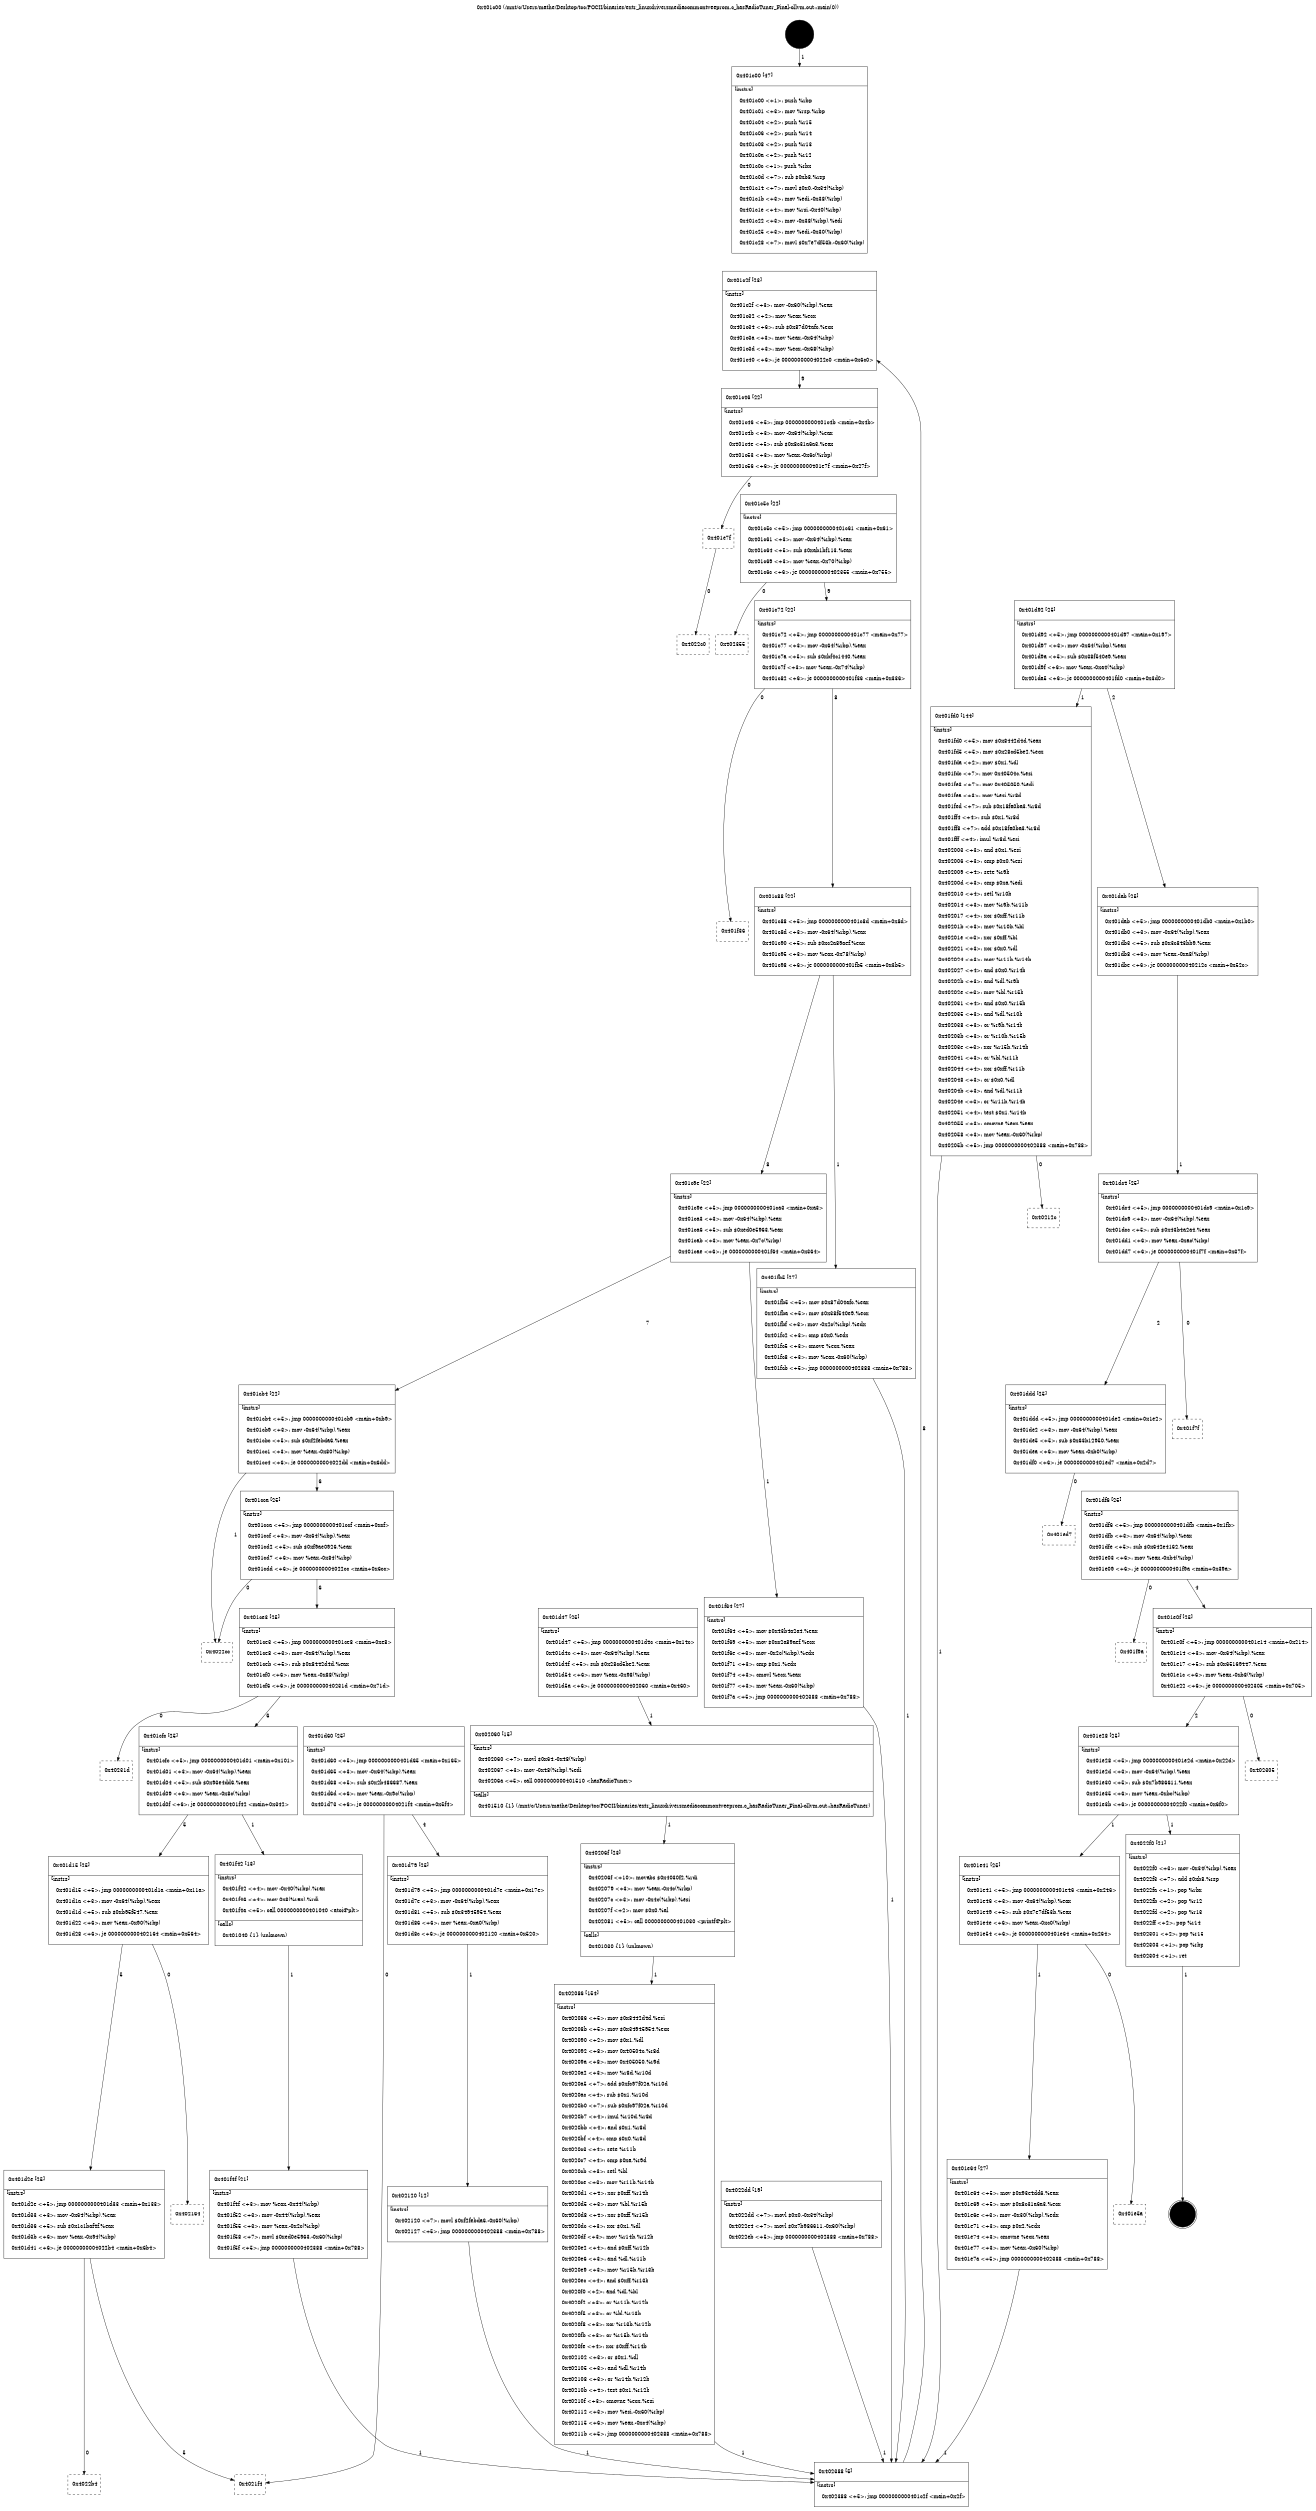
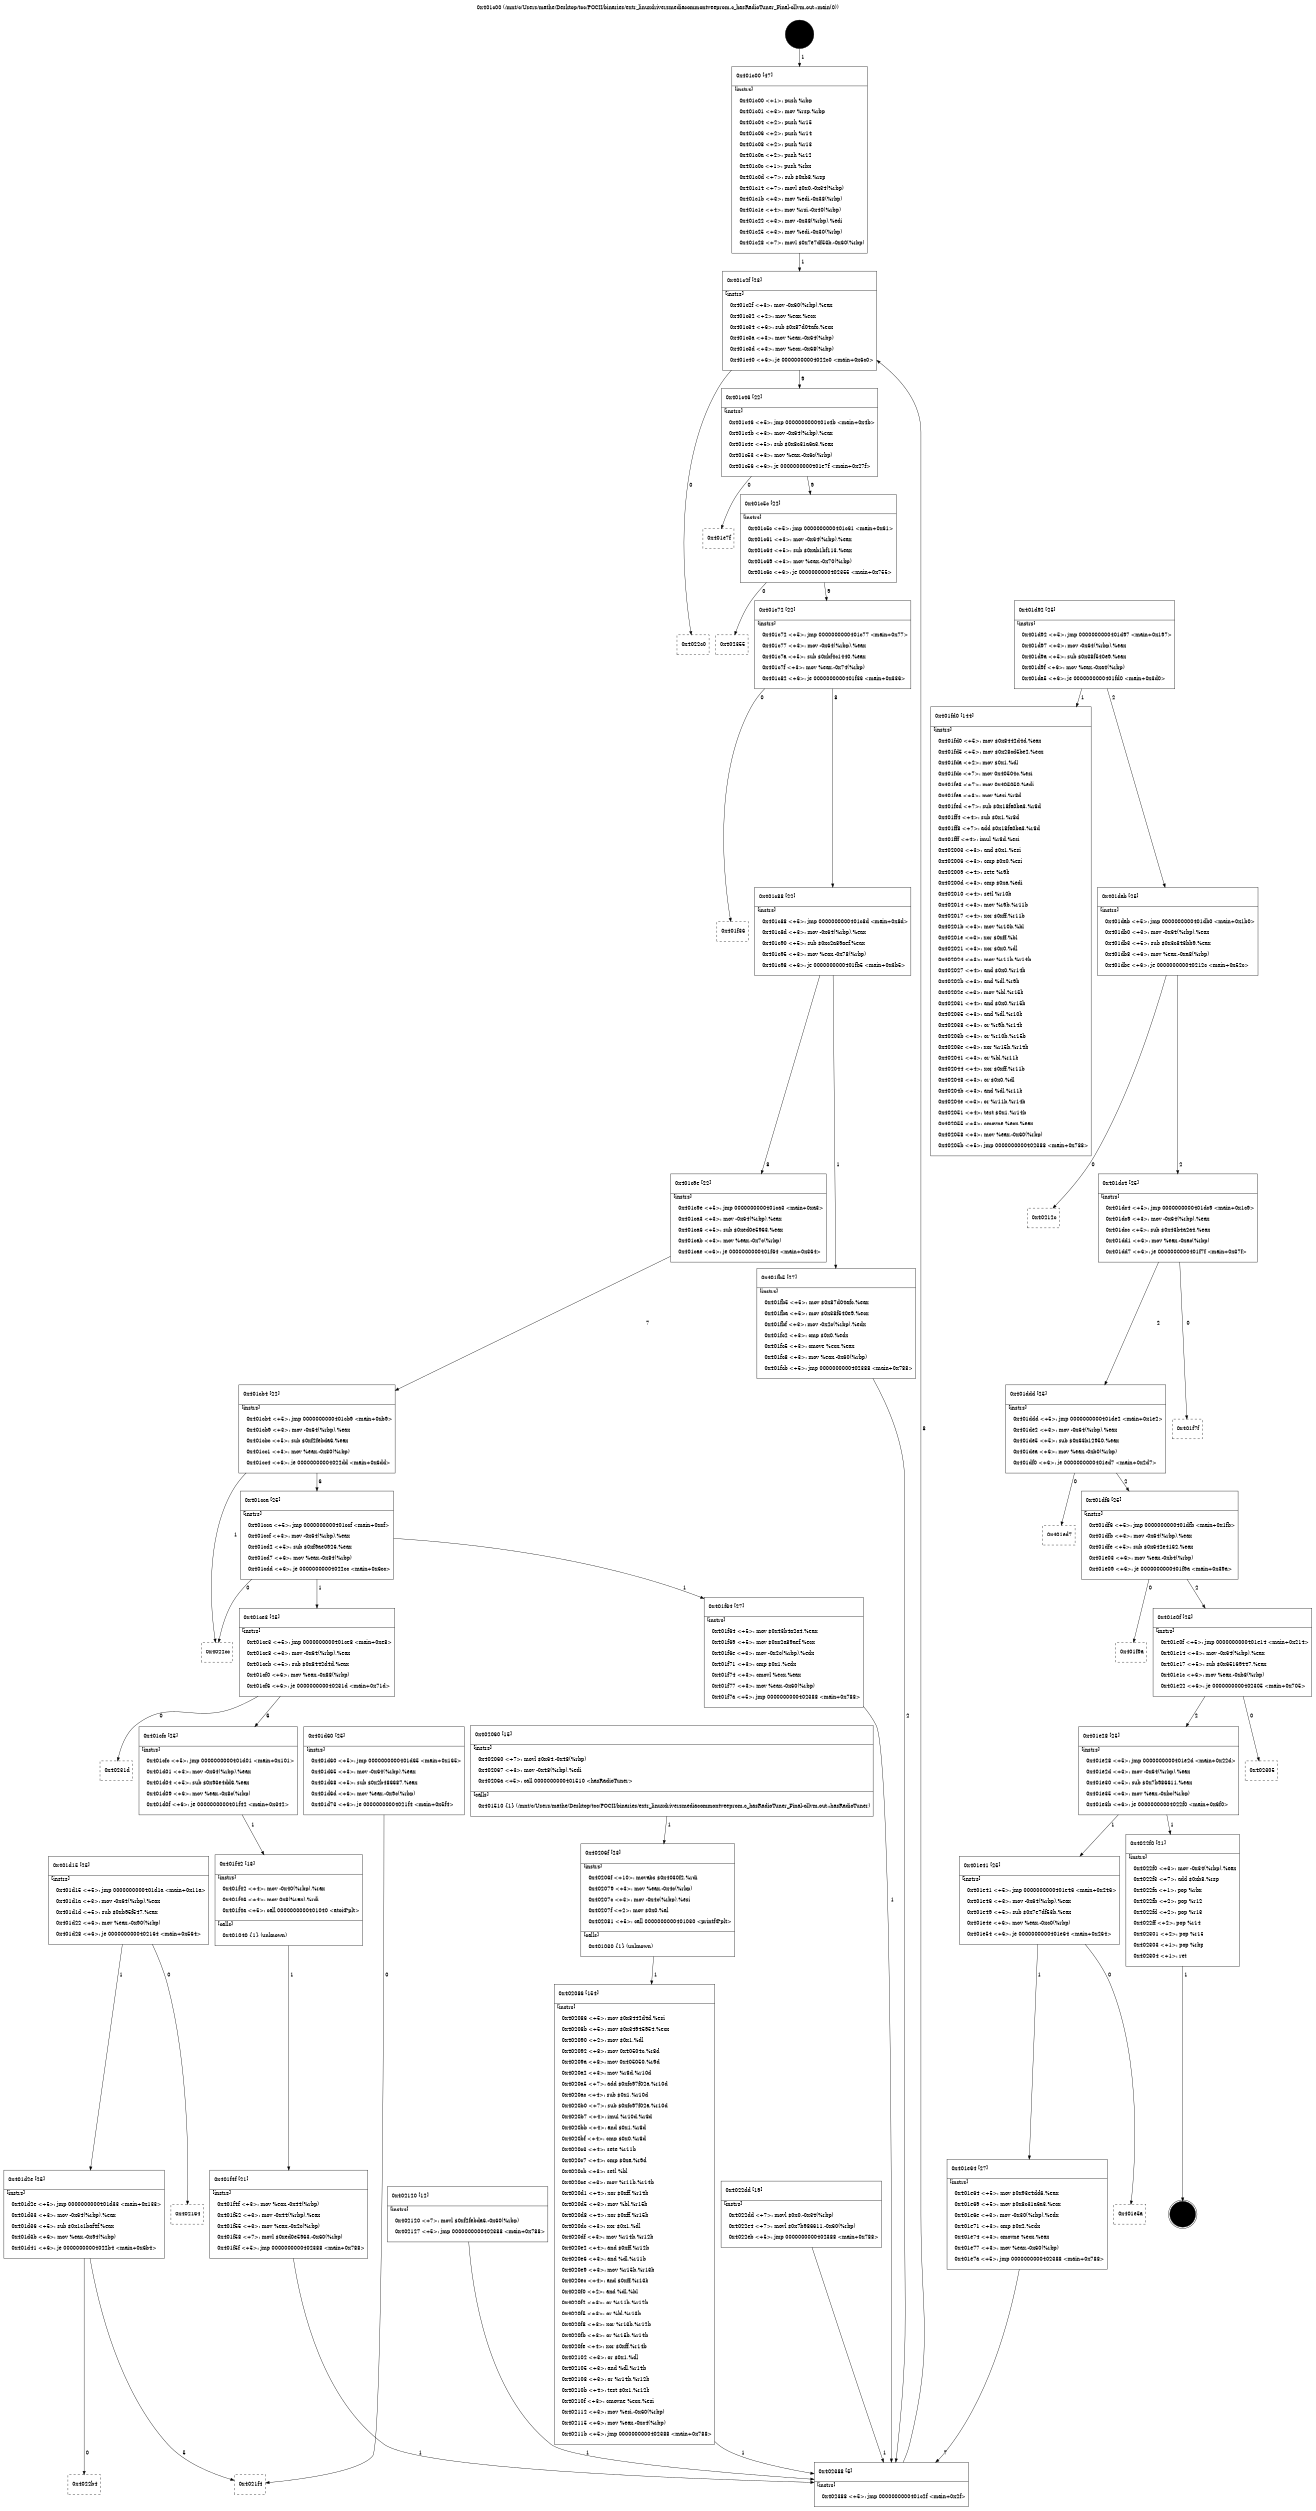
none -> (800, 260)
none -> (809, 484)
(706, 590) -> (687, 496)
(1180, 1165) -> (1180, 1165)
(1039, 1180) -> (1124, 1097)
(759, 1428) -> (549, 1557)
none -> (1122, 1481)
(319, 1588) -> (319, 1588)
(1196, 1588) -> (1196, 1588)
(618, 1652) -> none
(907, 1716) -> (907, 1716)
(937, 1809) -> none
(174, 1834) -> none
(468, 1900) -> none
(120, 1975) -> (120, 1975)
(945, 2453) -> (945, 2453)
